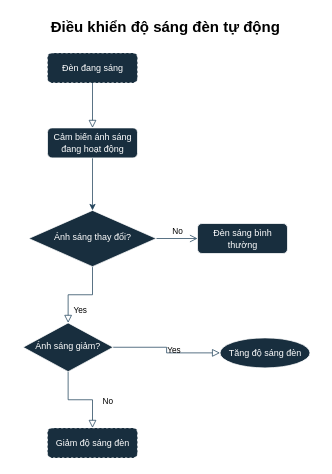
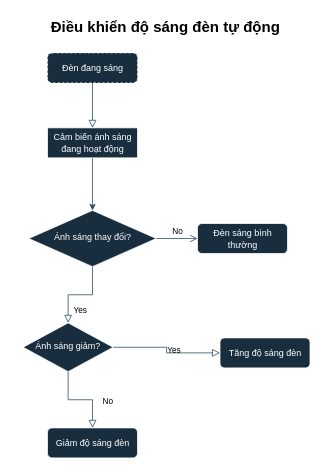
(92, 143) -> (92, 143)
(265, 353) -> (265, 353)
(92, 443) -> (92, 443)
